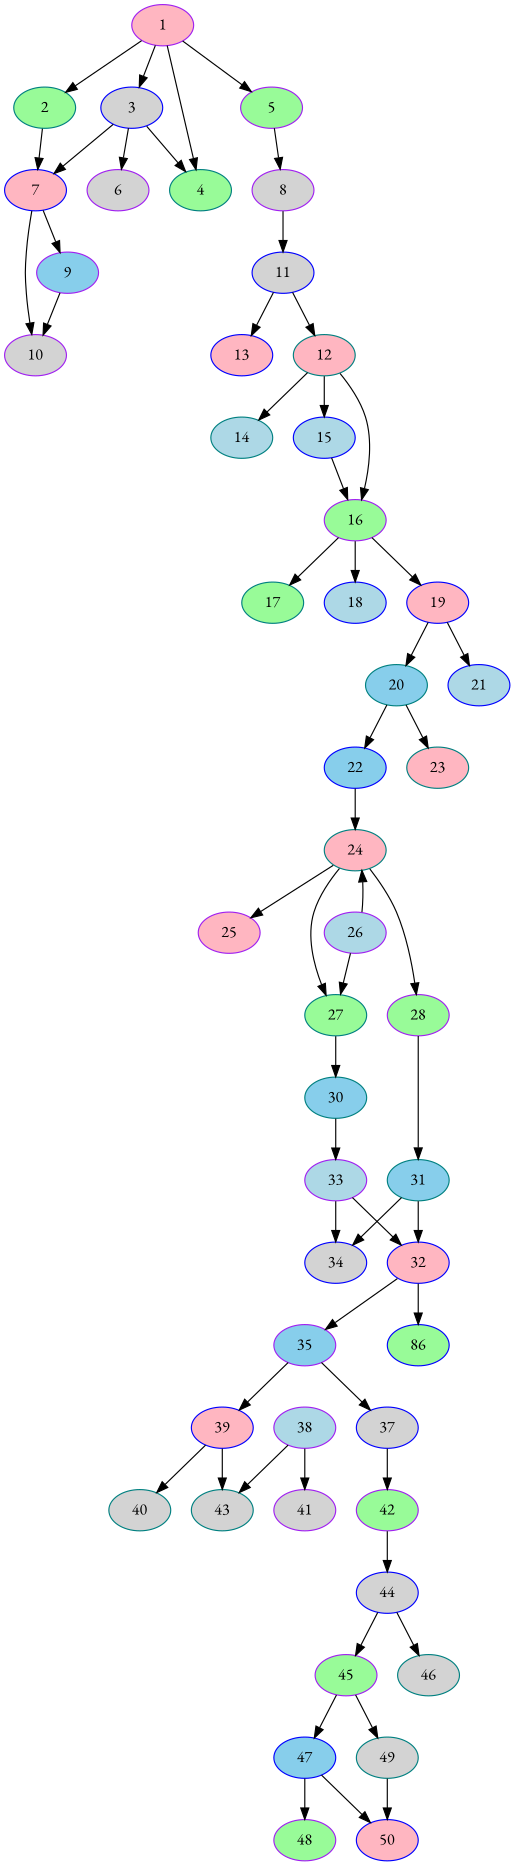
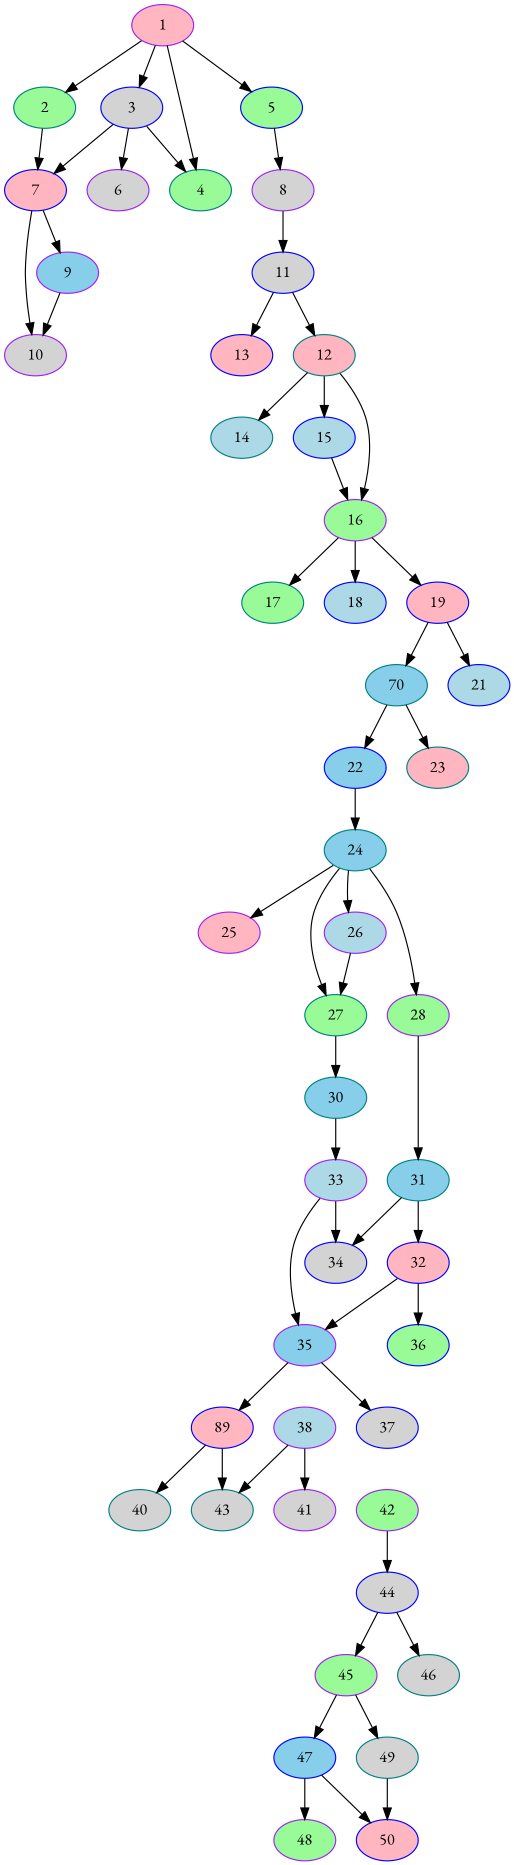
(272, 108) -> (272, 108)
(396, 685) -> (396, 685)
(355, 850) -> (355, 850)
(363, 897) -> (348, 886)
(372, 1216) -> (292, 1253)
(418, 1345) -> (418, 1345)
(222, 1428) -> (222, 1428)
(387, 1463) -> none
